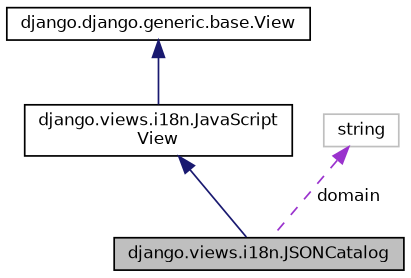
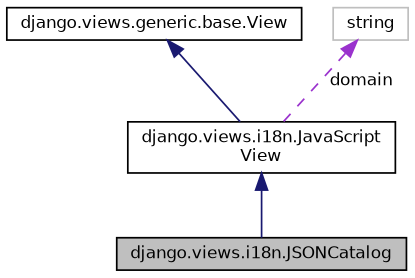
(158, 24) -> (154, 24)
(304, 199) -> (314, 87)
